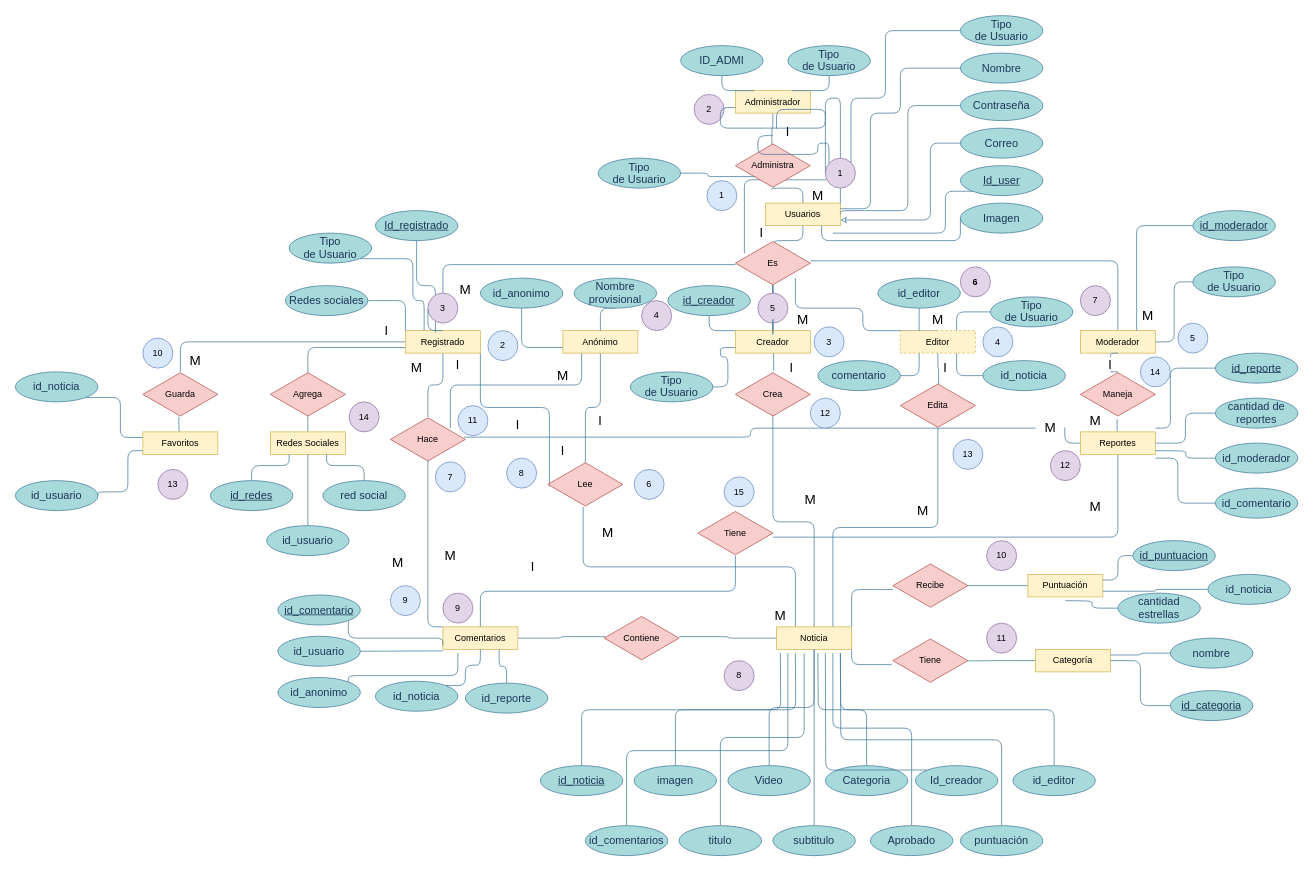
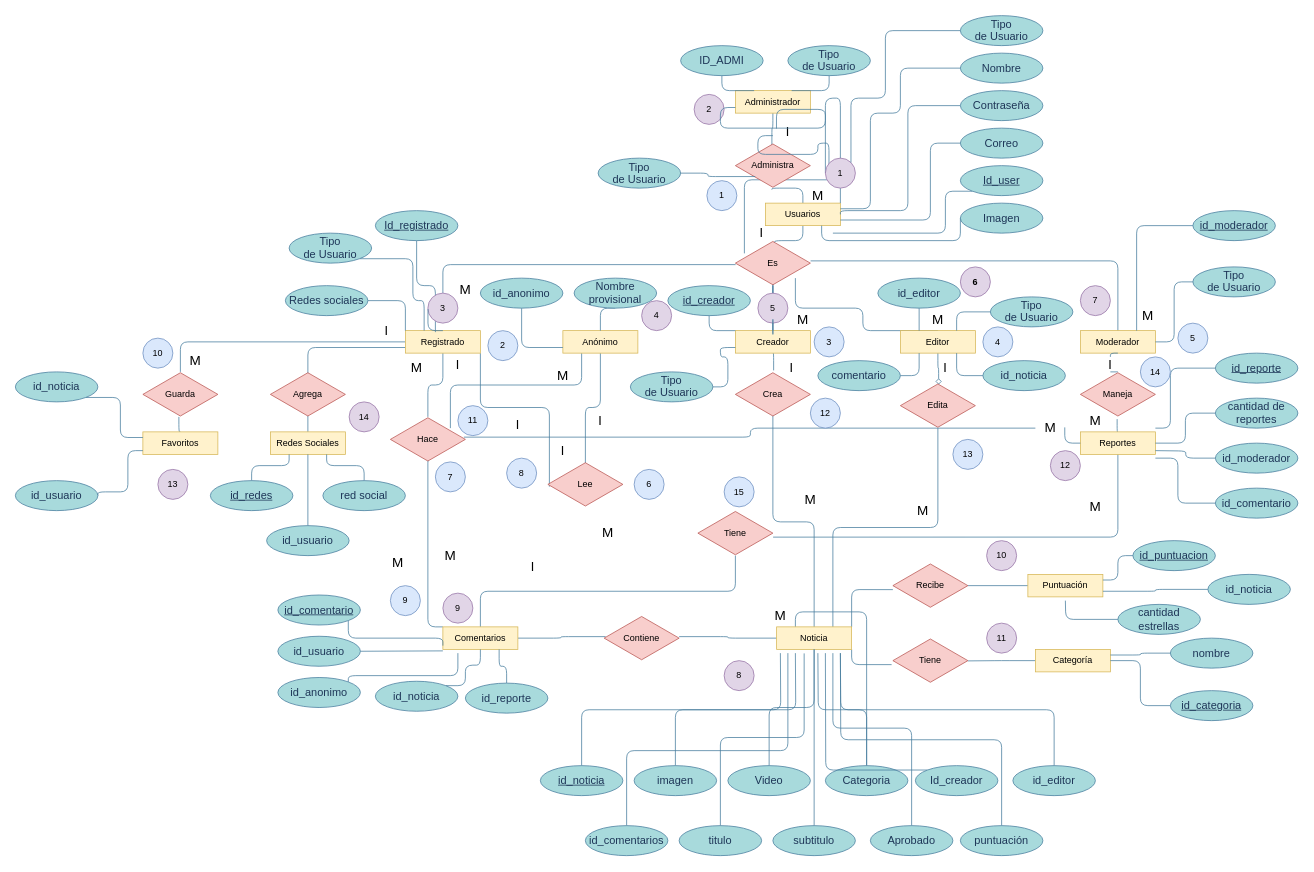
(847, 220) -> (845, 220)
(938, 342) -> (938, 342)
(939, 381) -> (939, 378)
(685, 567) -> (867, 628)
(1159, 608) -> (1159, 619)
